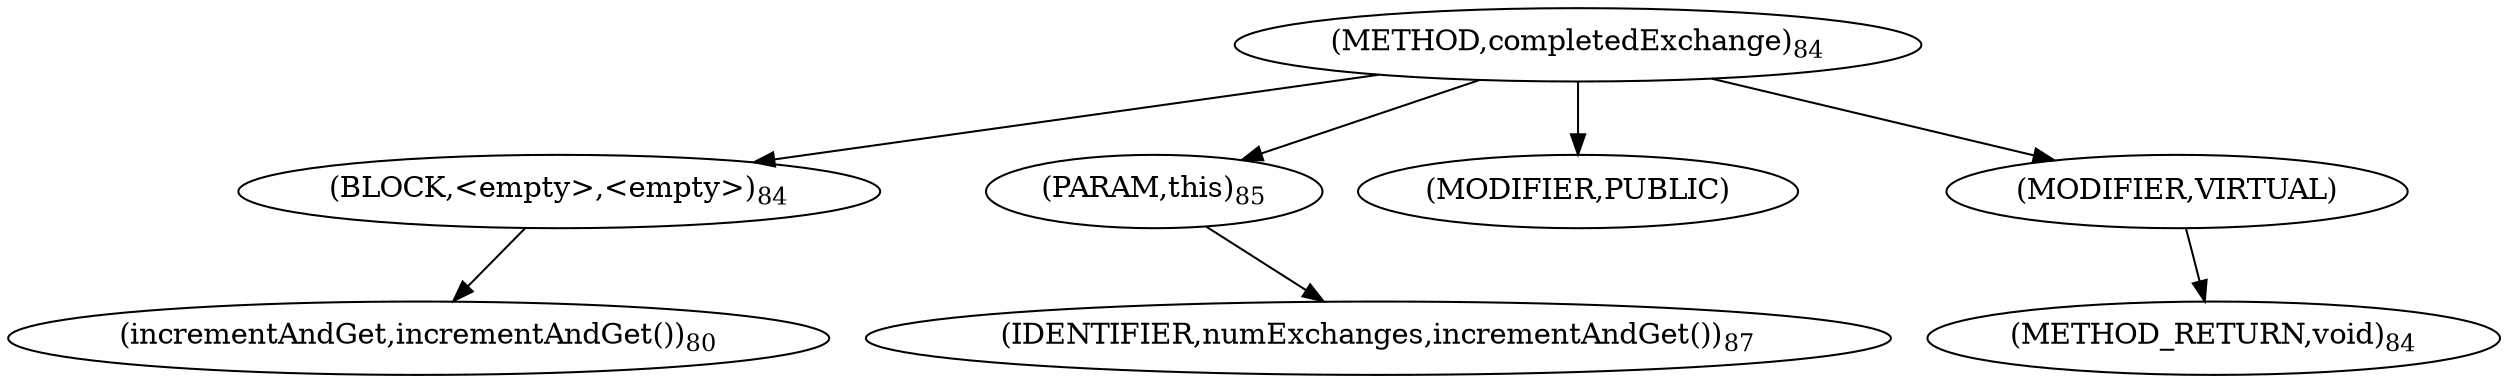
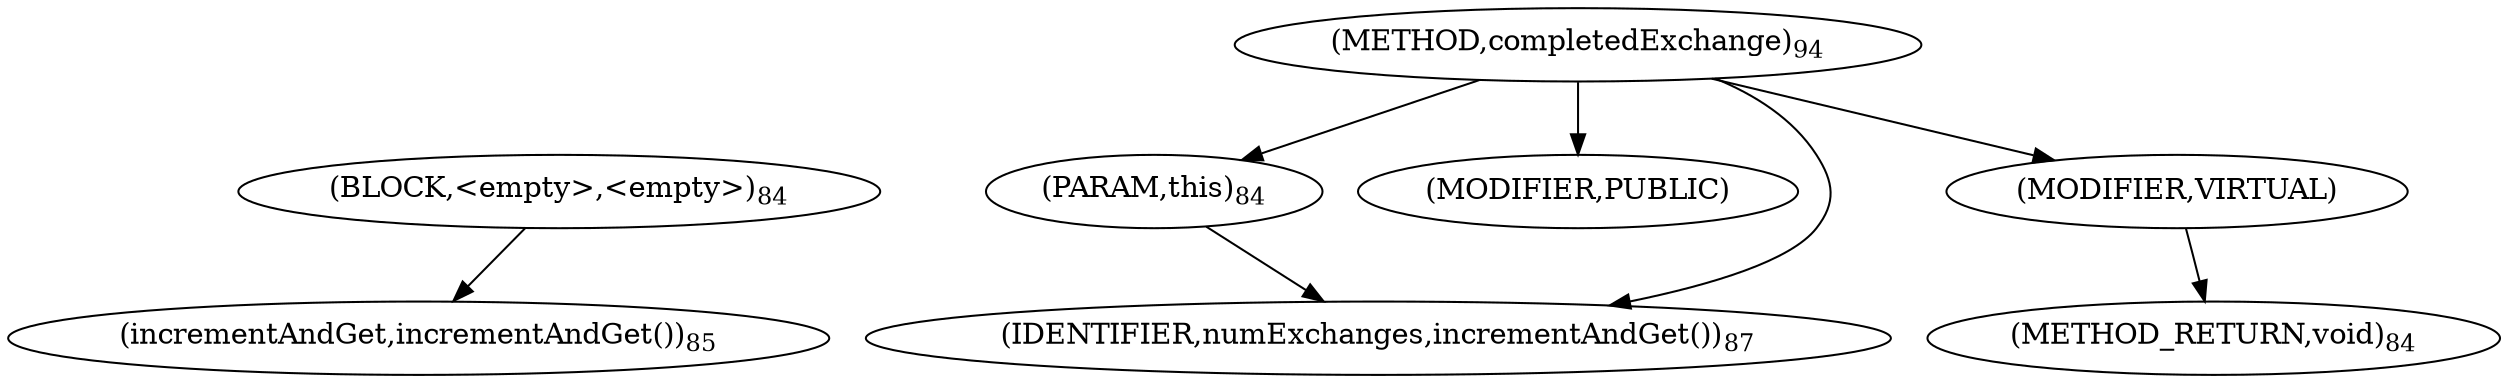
(1809, 42) -> (1809, 42)
(1076, 117) -> (1818, 226)
(1251, 188) -> (1251, 188)
(702, 335) -> (702, 335)
